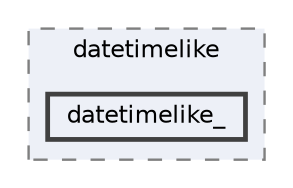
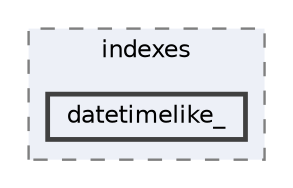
(147, 51) -> (147, 51)
